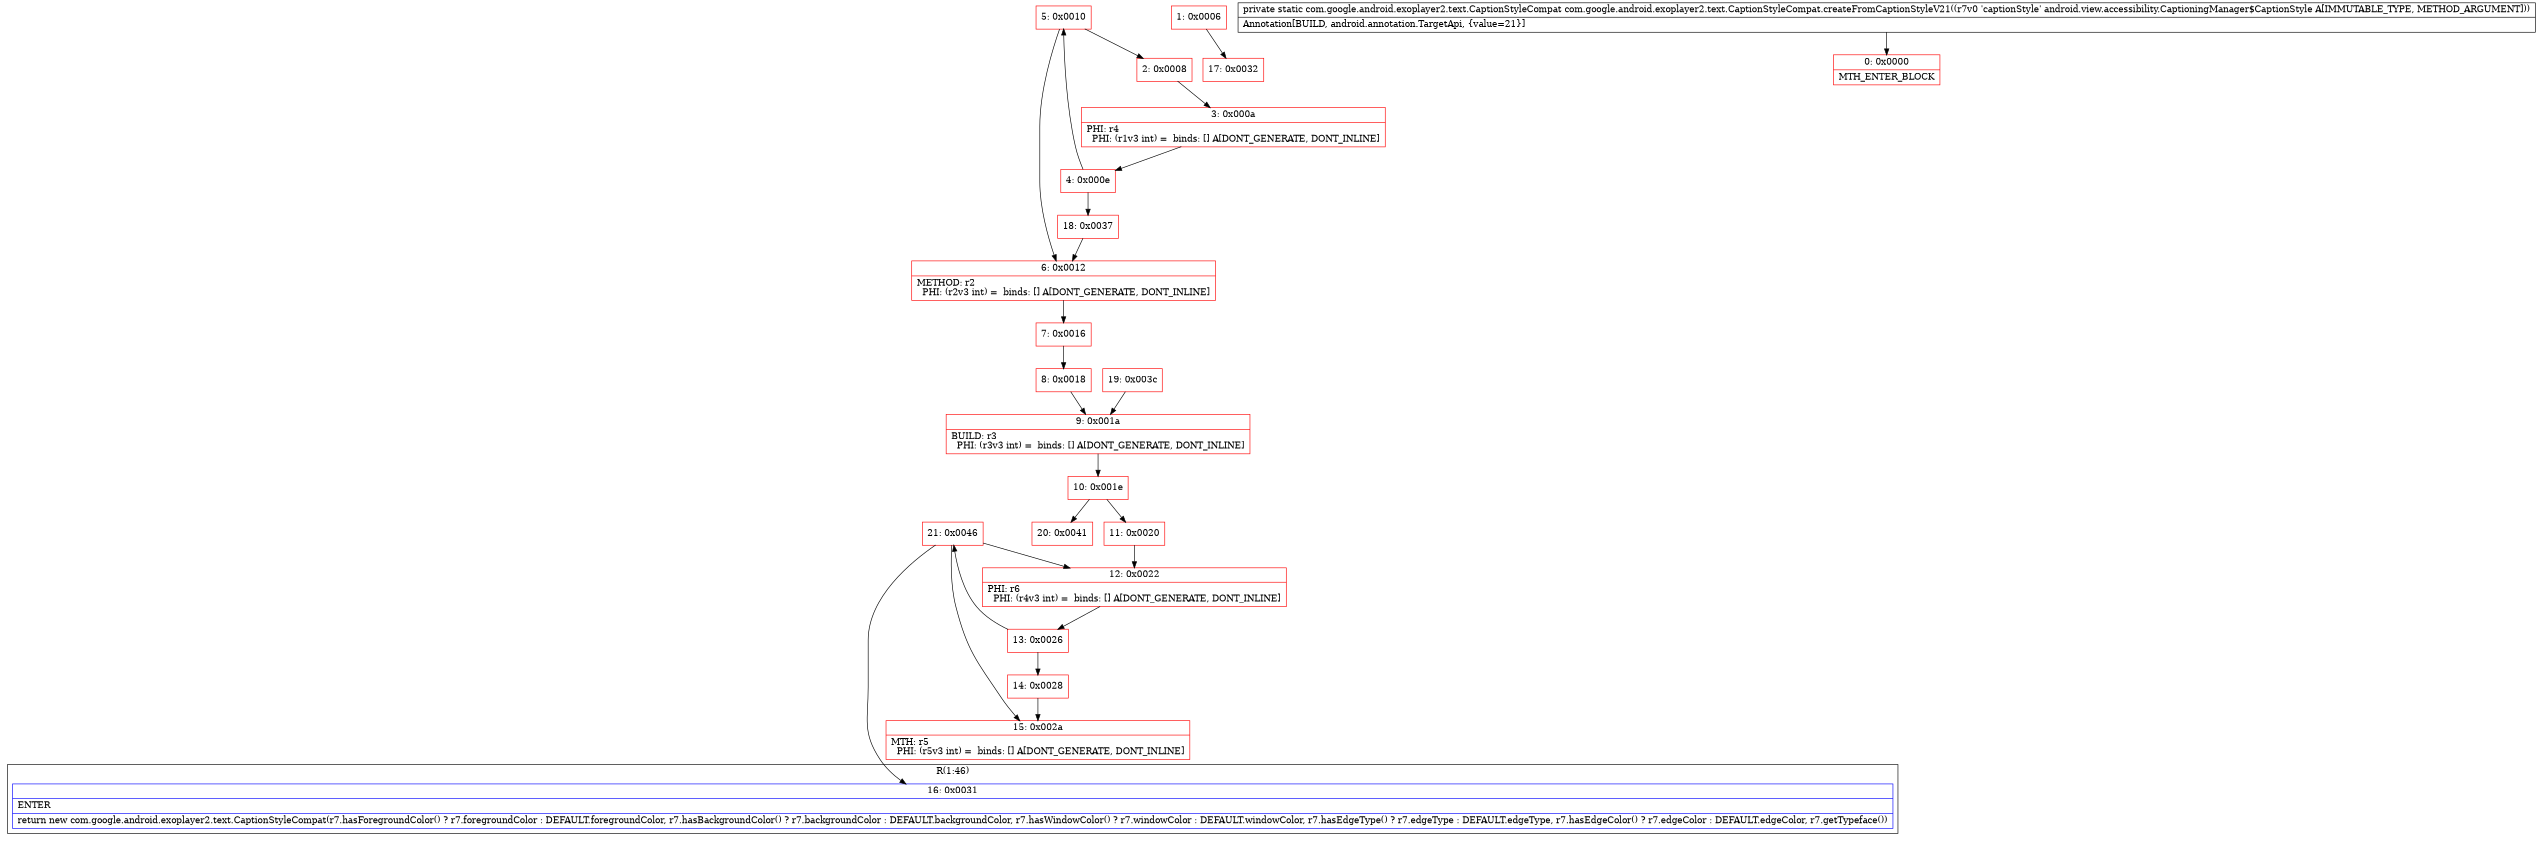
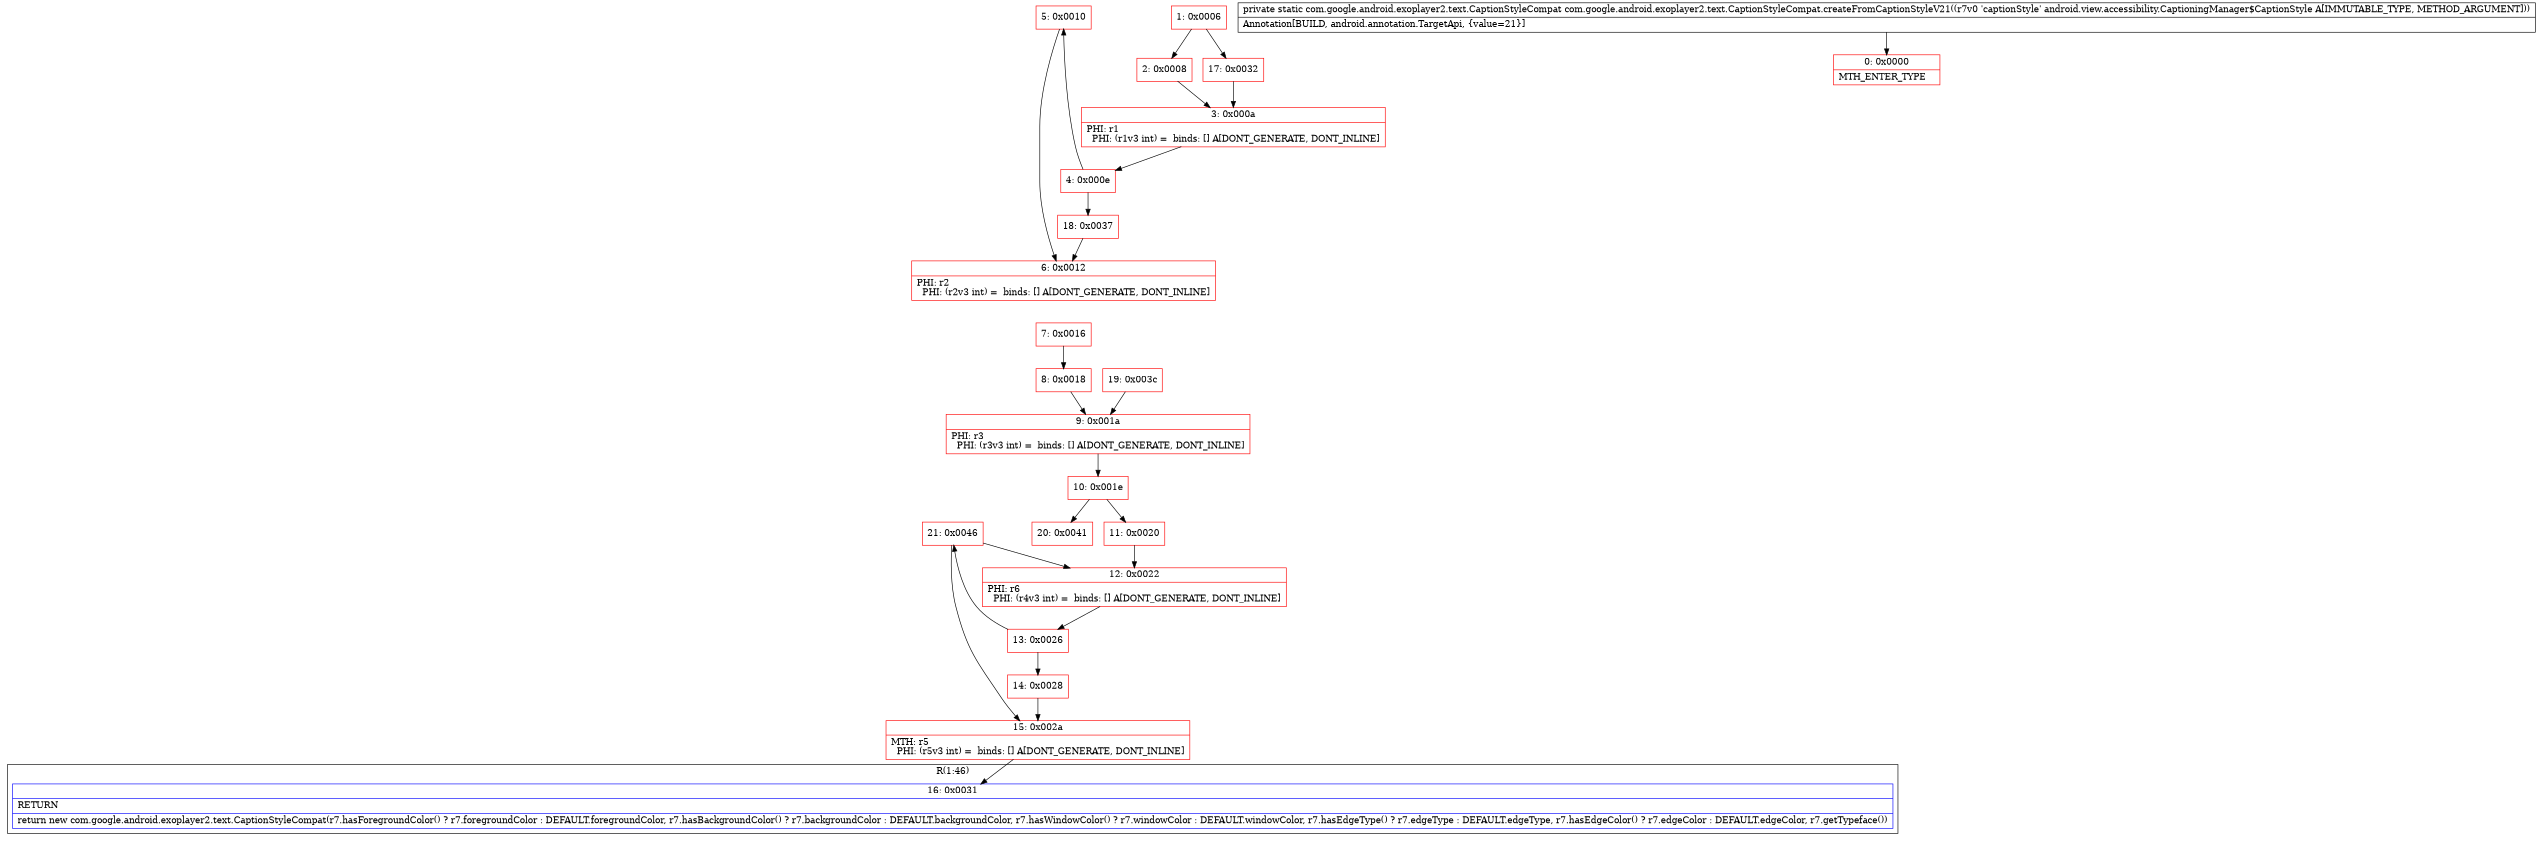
(1111, 42) -> (1183, 41)
(1887, 77) -> (1882, 77)
none -> (1233, 91)
(1104, 130) -> (1104, 130)
(947, 283) -> (935, 283)
(1064, 308) -> none
(976, 437) -> (969, 437)
(868, 656) -> (1000, 770)
(34, 806) -> (38, 806)
